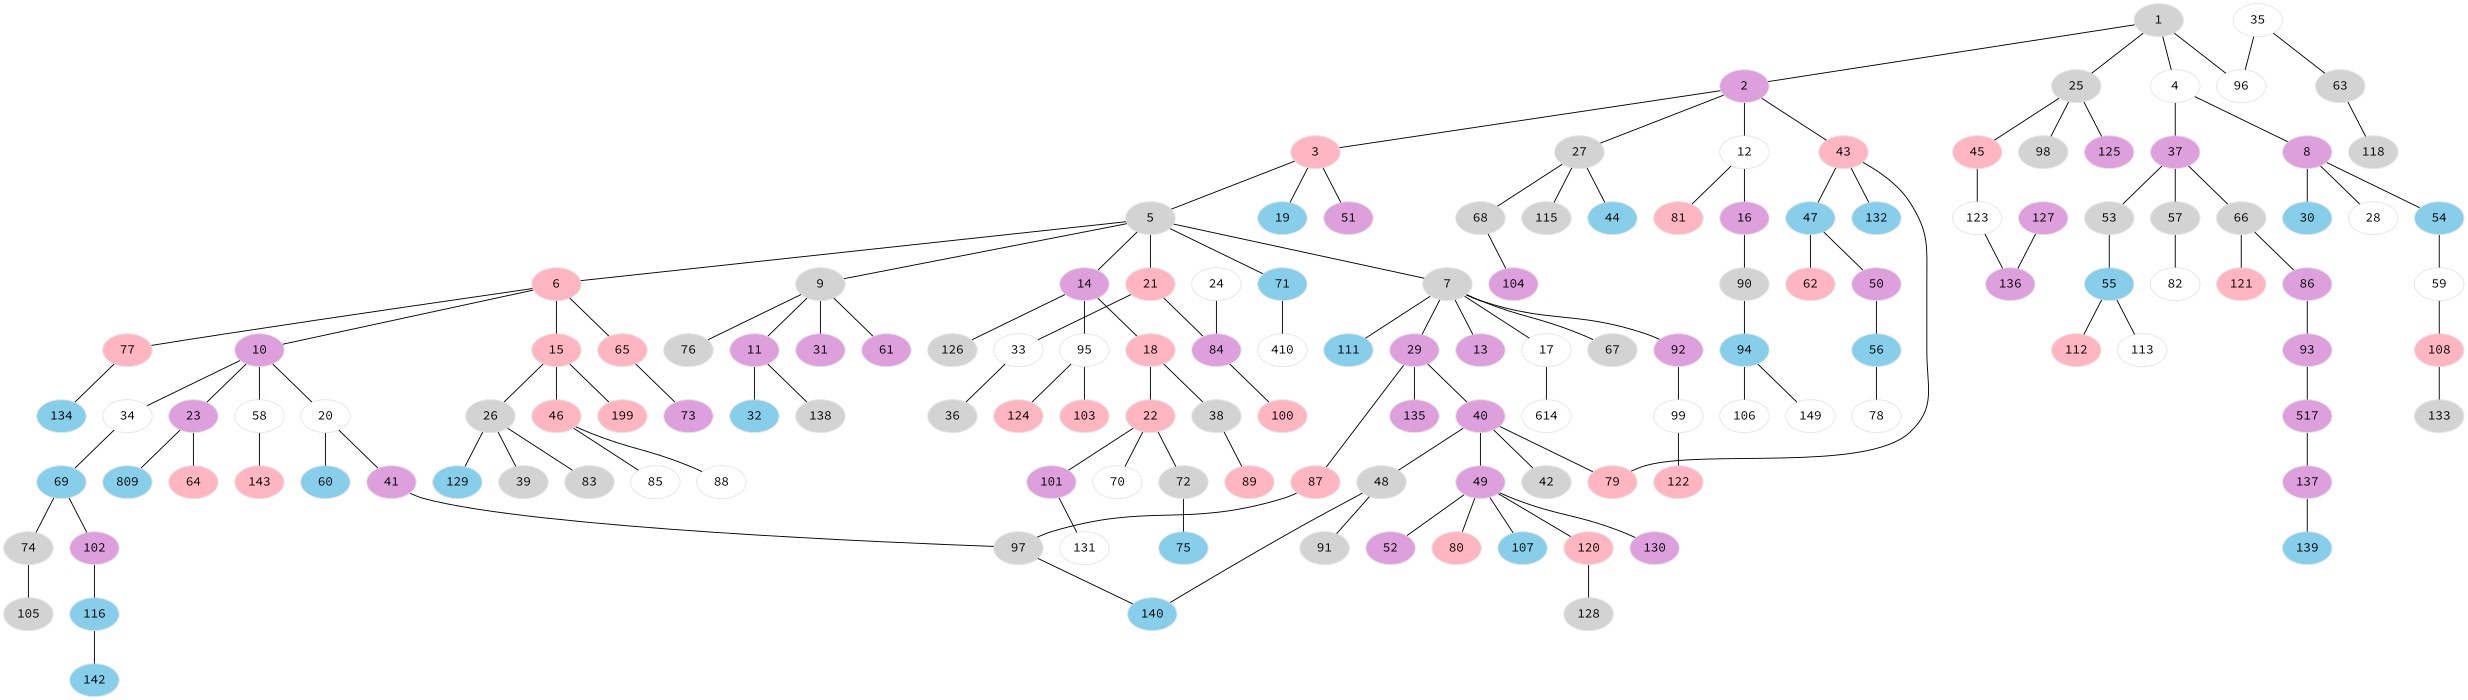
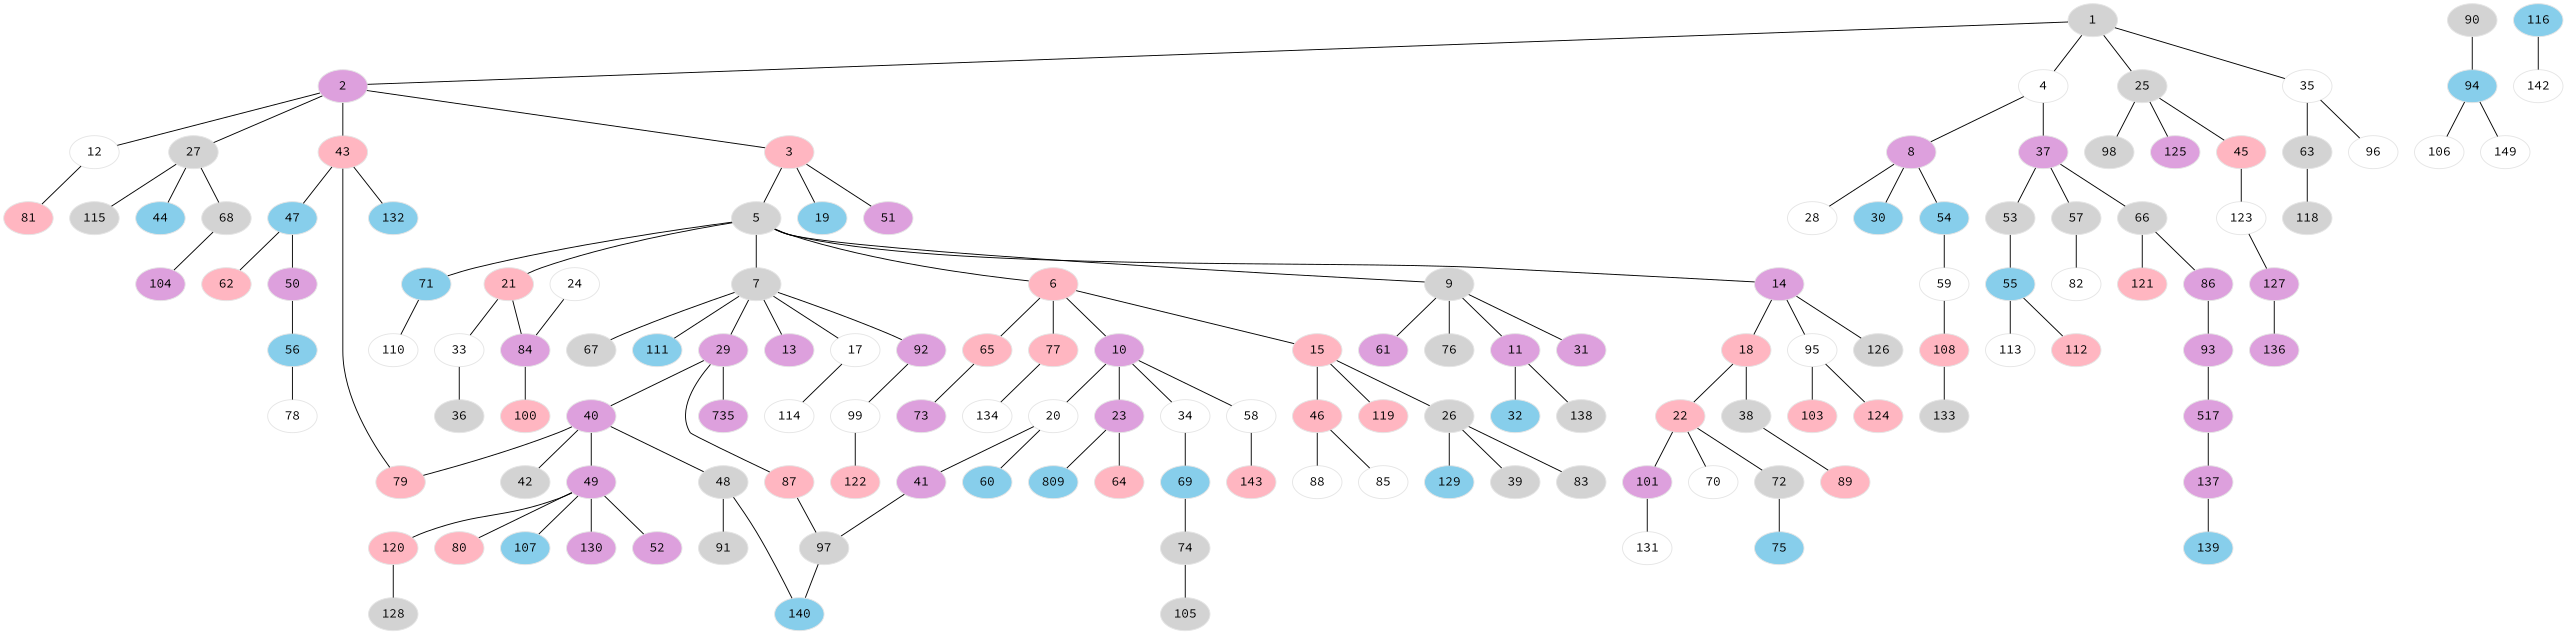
(2200, 53) -> (2200, 53)
(1744, 218) -> none
(1994, 251) -> (2258, 251)
(1282, 350) -> (393, 350)
(61, 416) -> (987, 416)
(622, 416) -> (1383, 416)
(1414, 416) -> (723, 416)
(1546, 416) -> (789, 416)
(94, 548) -> none
(94, 680) -> (2538, 86)
